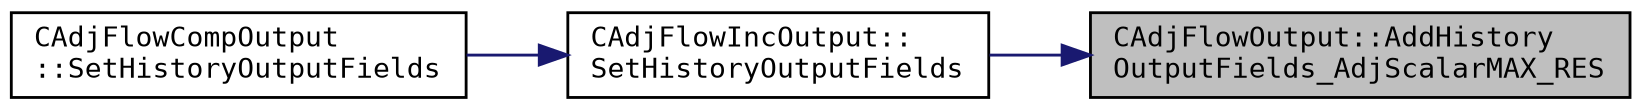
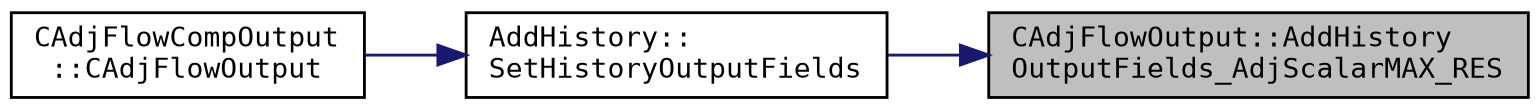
(239, 55) -> (188, 55)
(778, 55) -> (677, 55)
